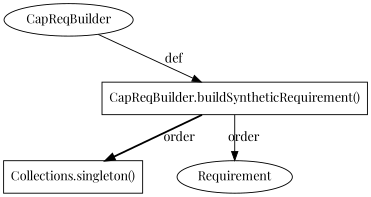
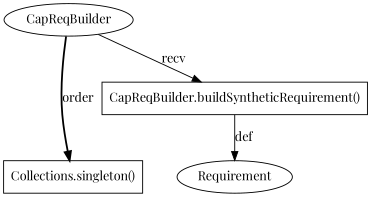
(174, 59) -> (174, 59)
(158, 136) -> (62, 94)
(244, 138) -> (244, 138)
